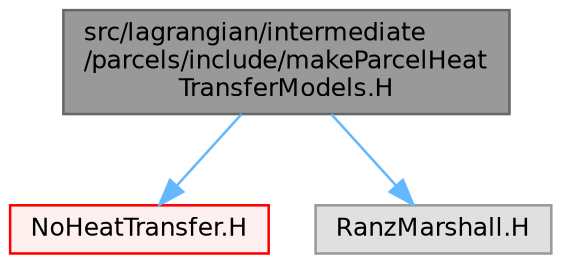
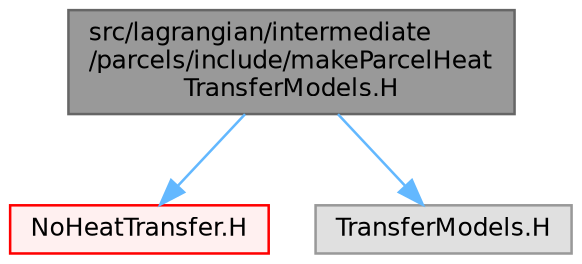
(433, 229) -> (444, 229)
